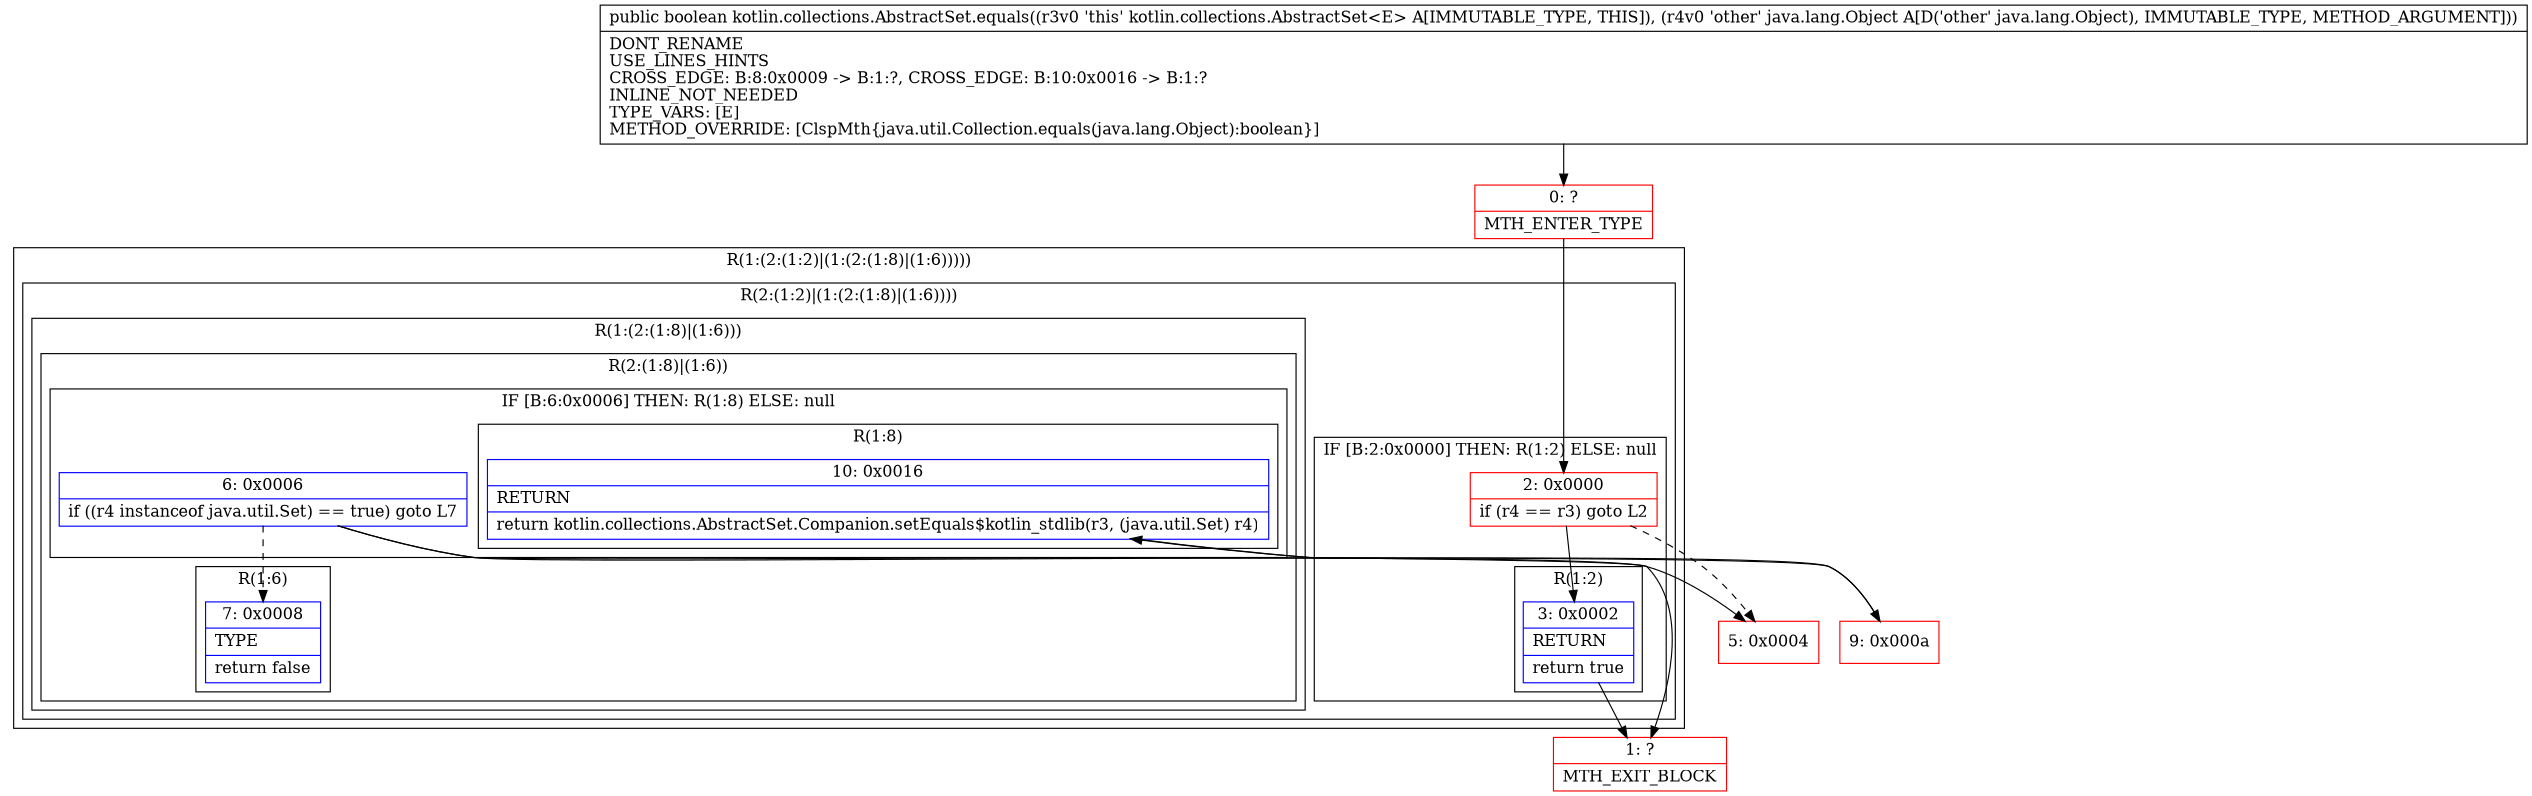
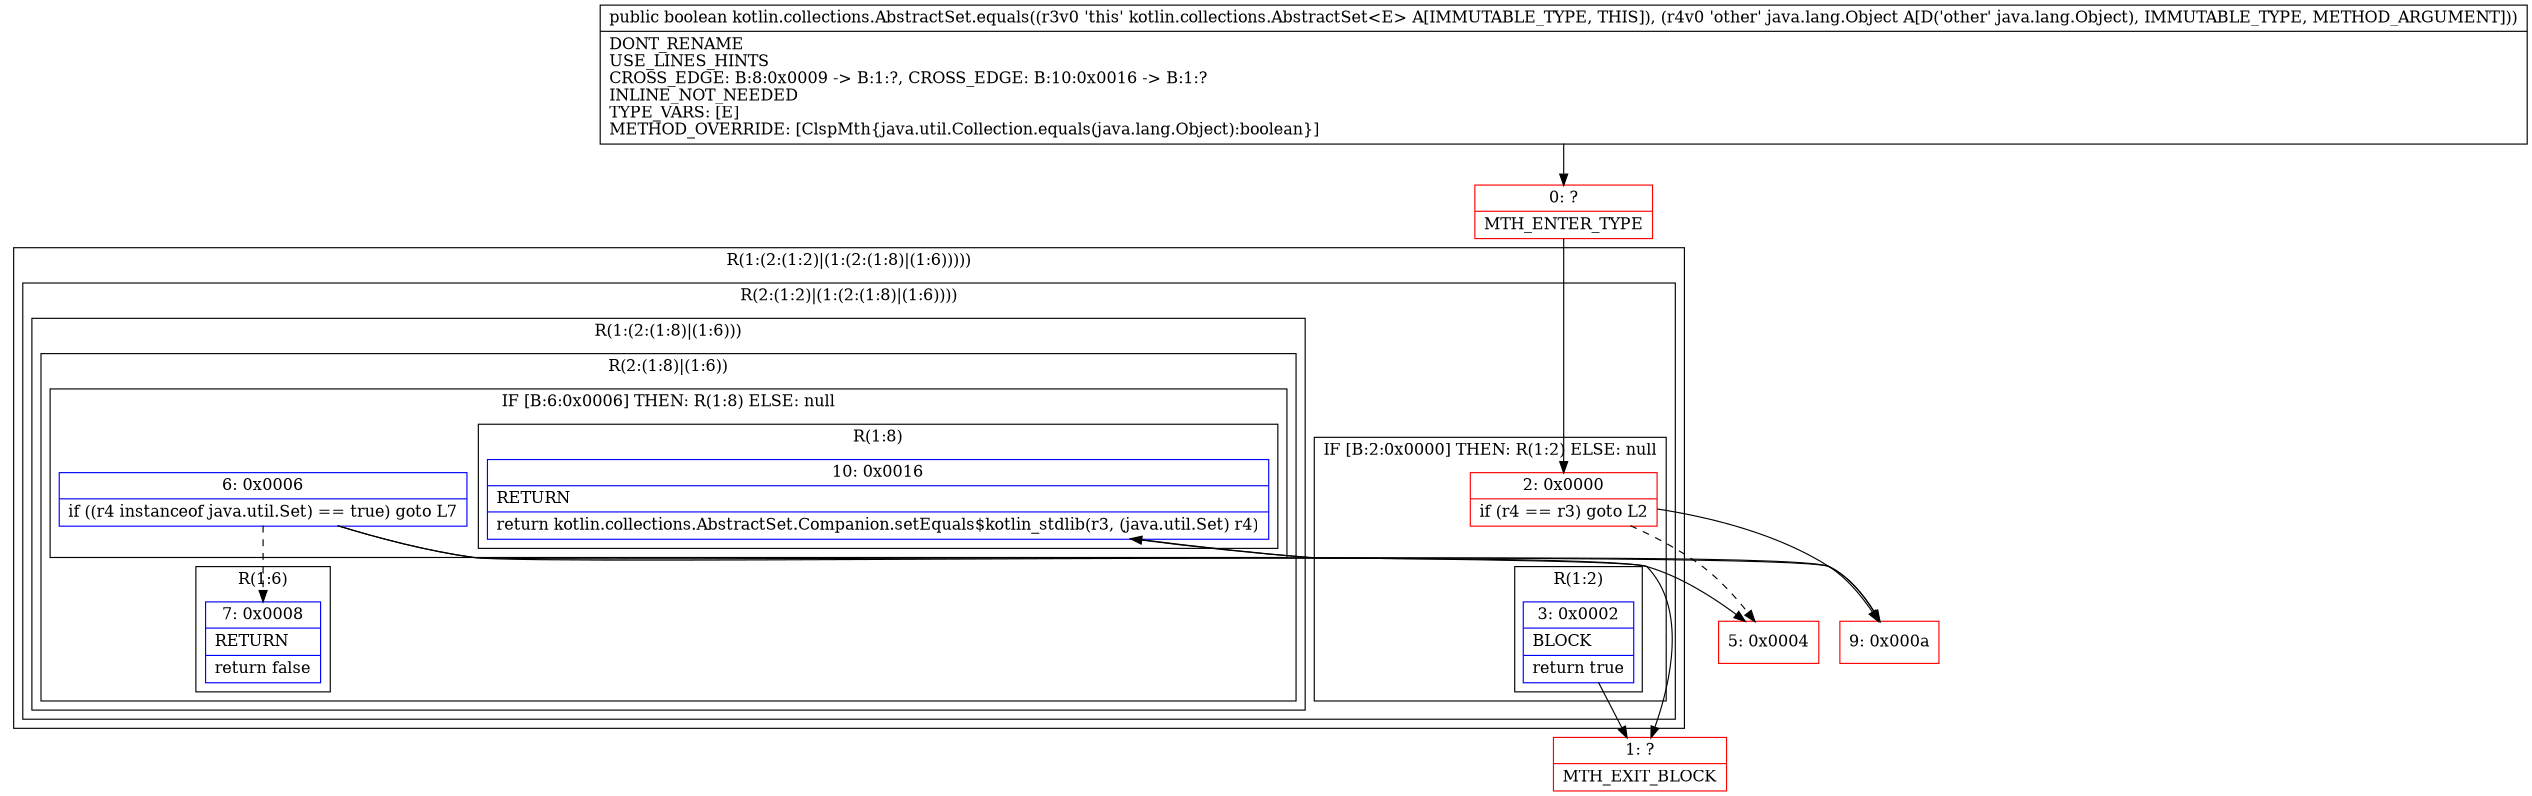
(1569, 550) -> (1776, 540)
(237, 641) -> (252, 641)
(1569, 641) -> (1562, 641)
